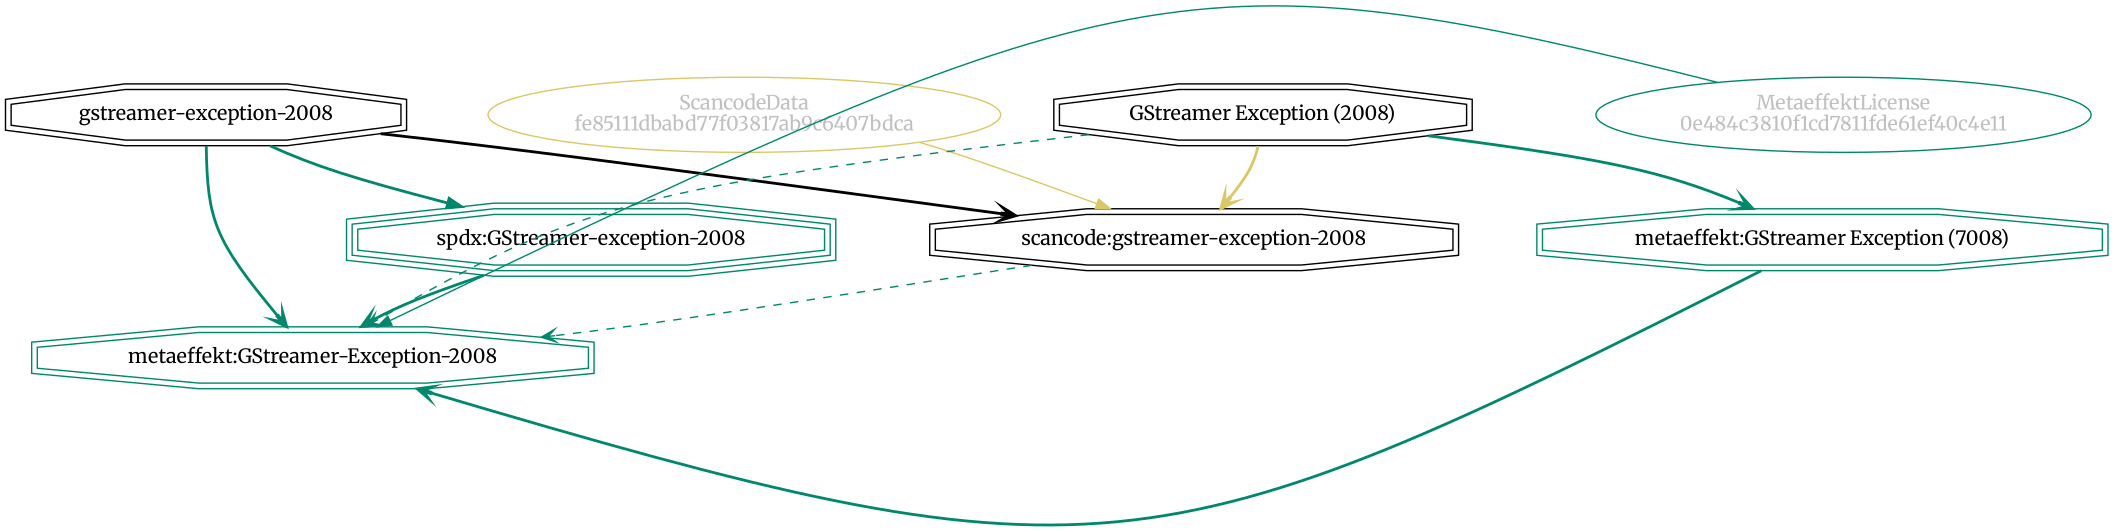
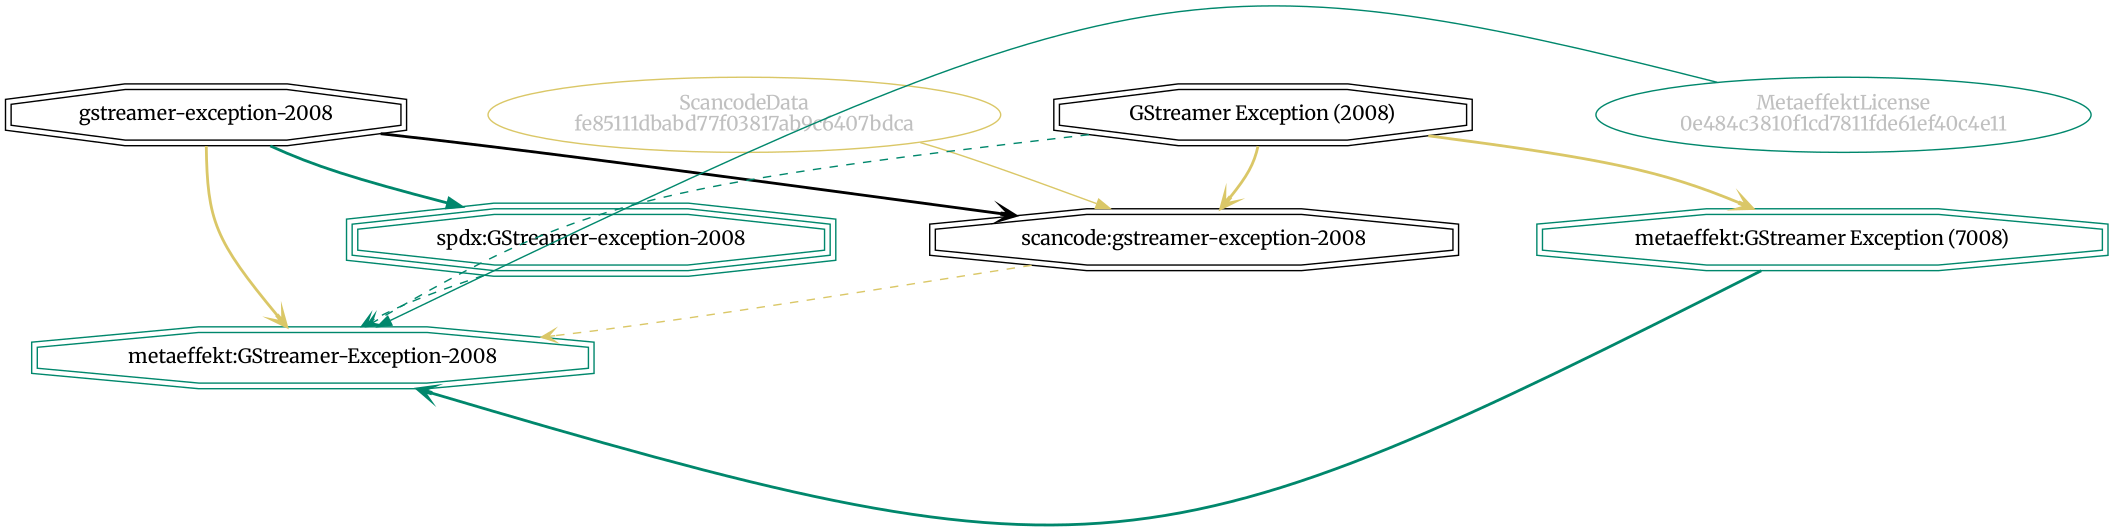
(1586, 159) -> (1586, 159)
(223, 238) -> (223, 238)
(428, 295) -> (428, 295)
(794, 302) -> (794, 302)
